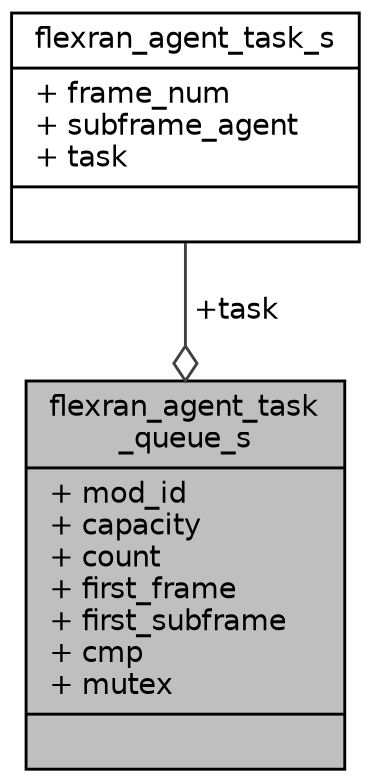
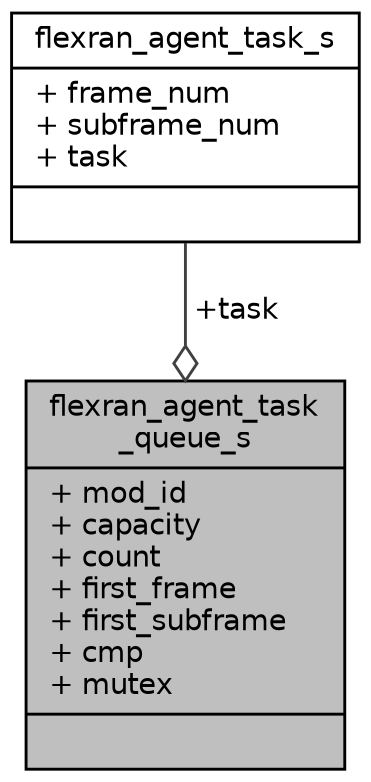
(167, 126) -> (158, 126)
